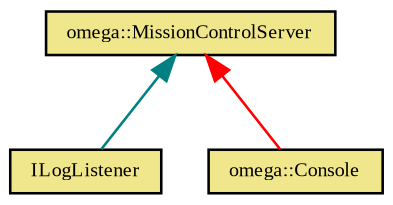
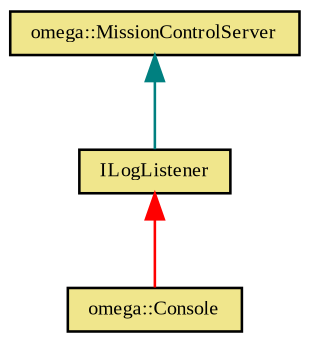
(251, 112) -> (155, 254)
